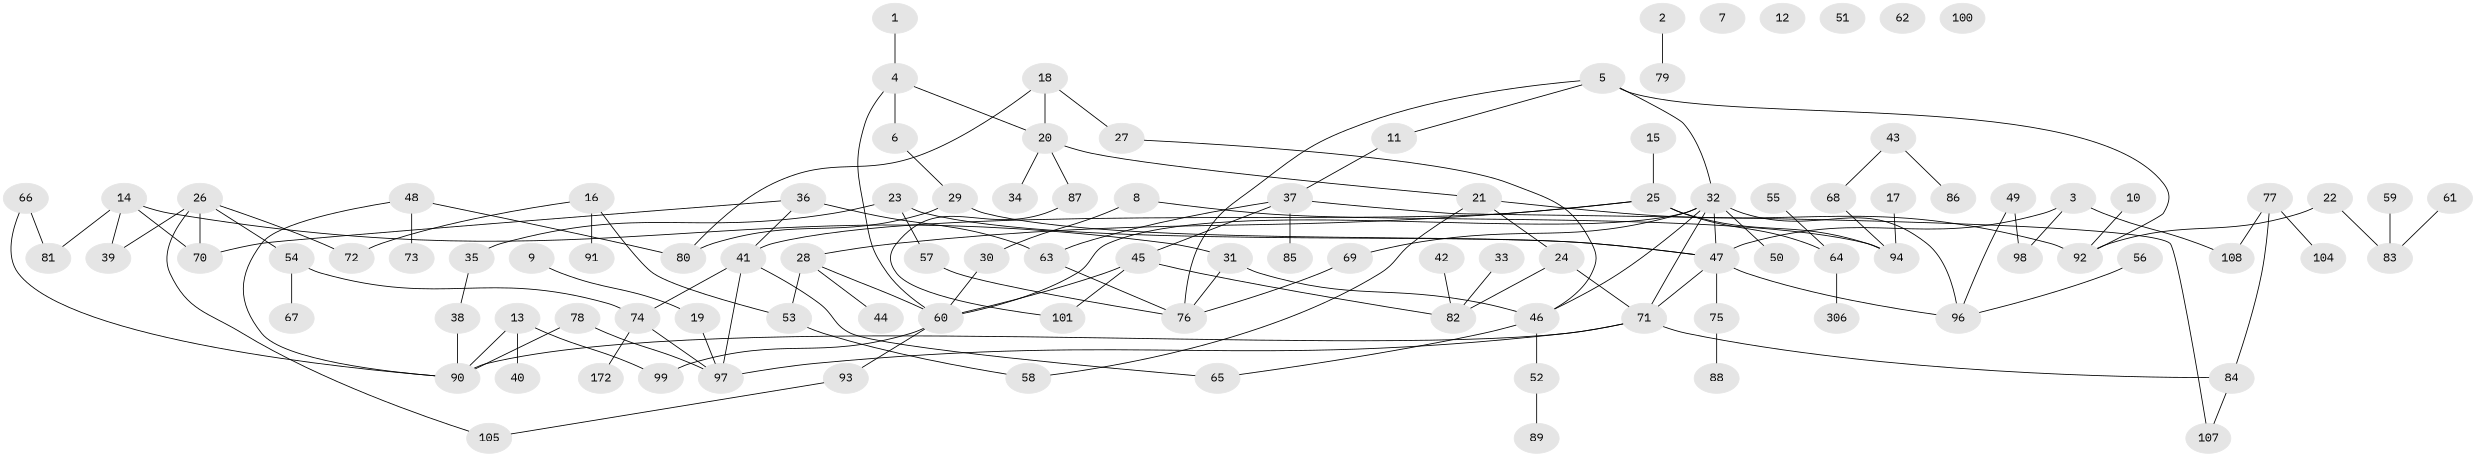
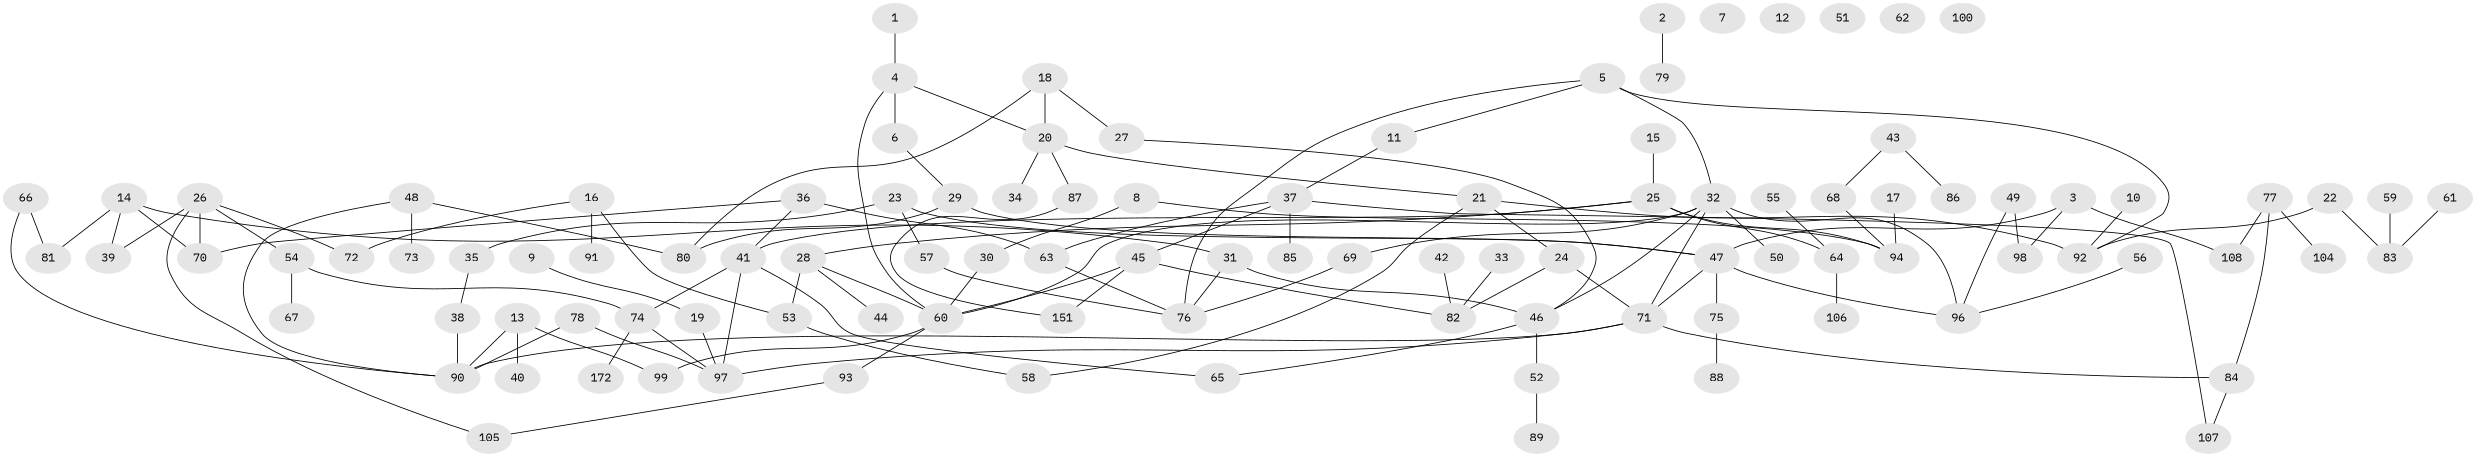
(1715, 231) -> none
(1062, 318) -> (1062, 318)
(1837, 318) -> (1837, 318)
